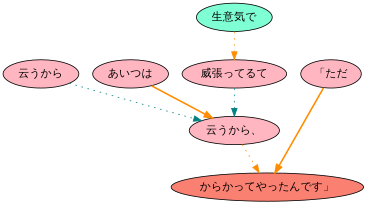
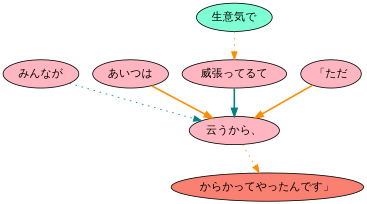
(41, 74) -> (41, 74)
(234, 98) -> (234, 98)
(301, 127) -> (287, 100)
